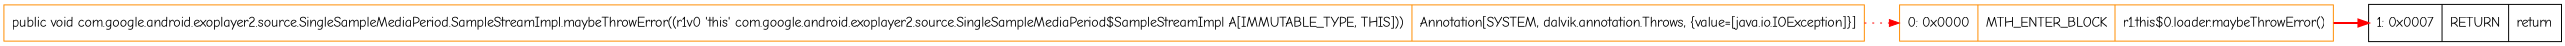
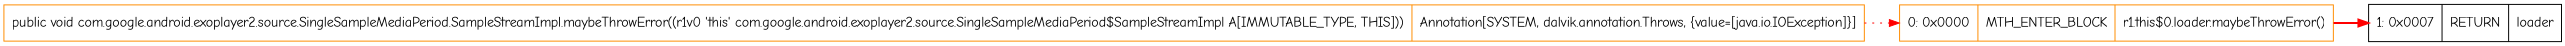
(2535, 23) -> (2535, 23)
